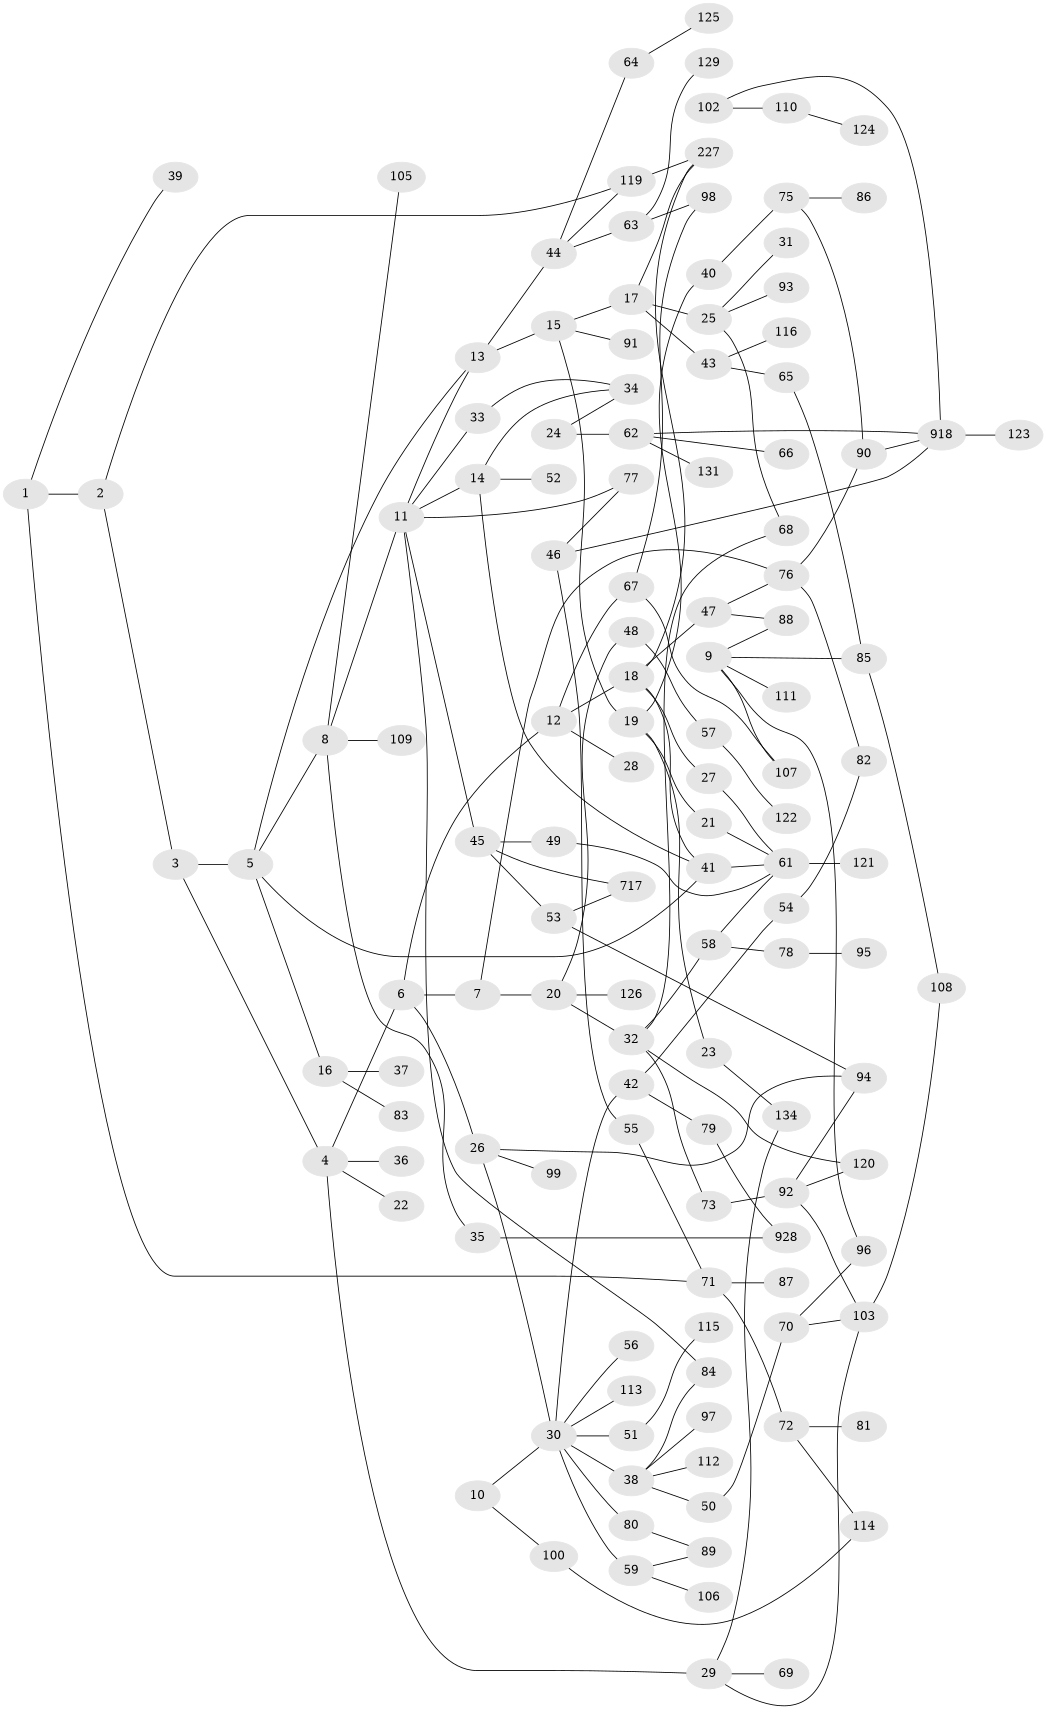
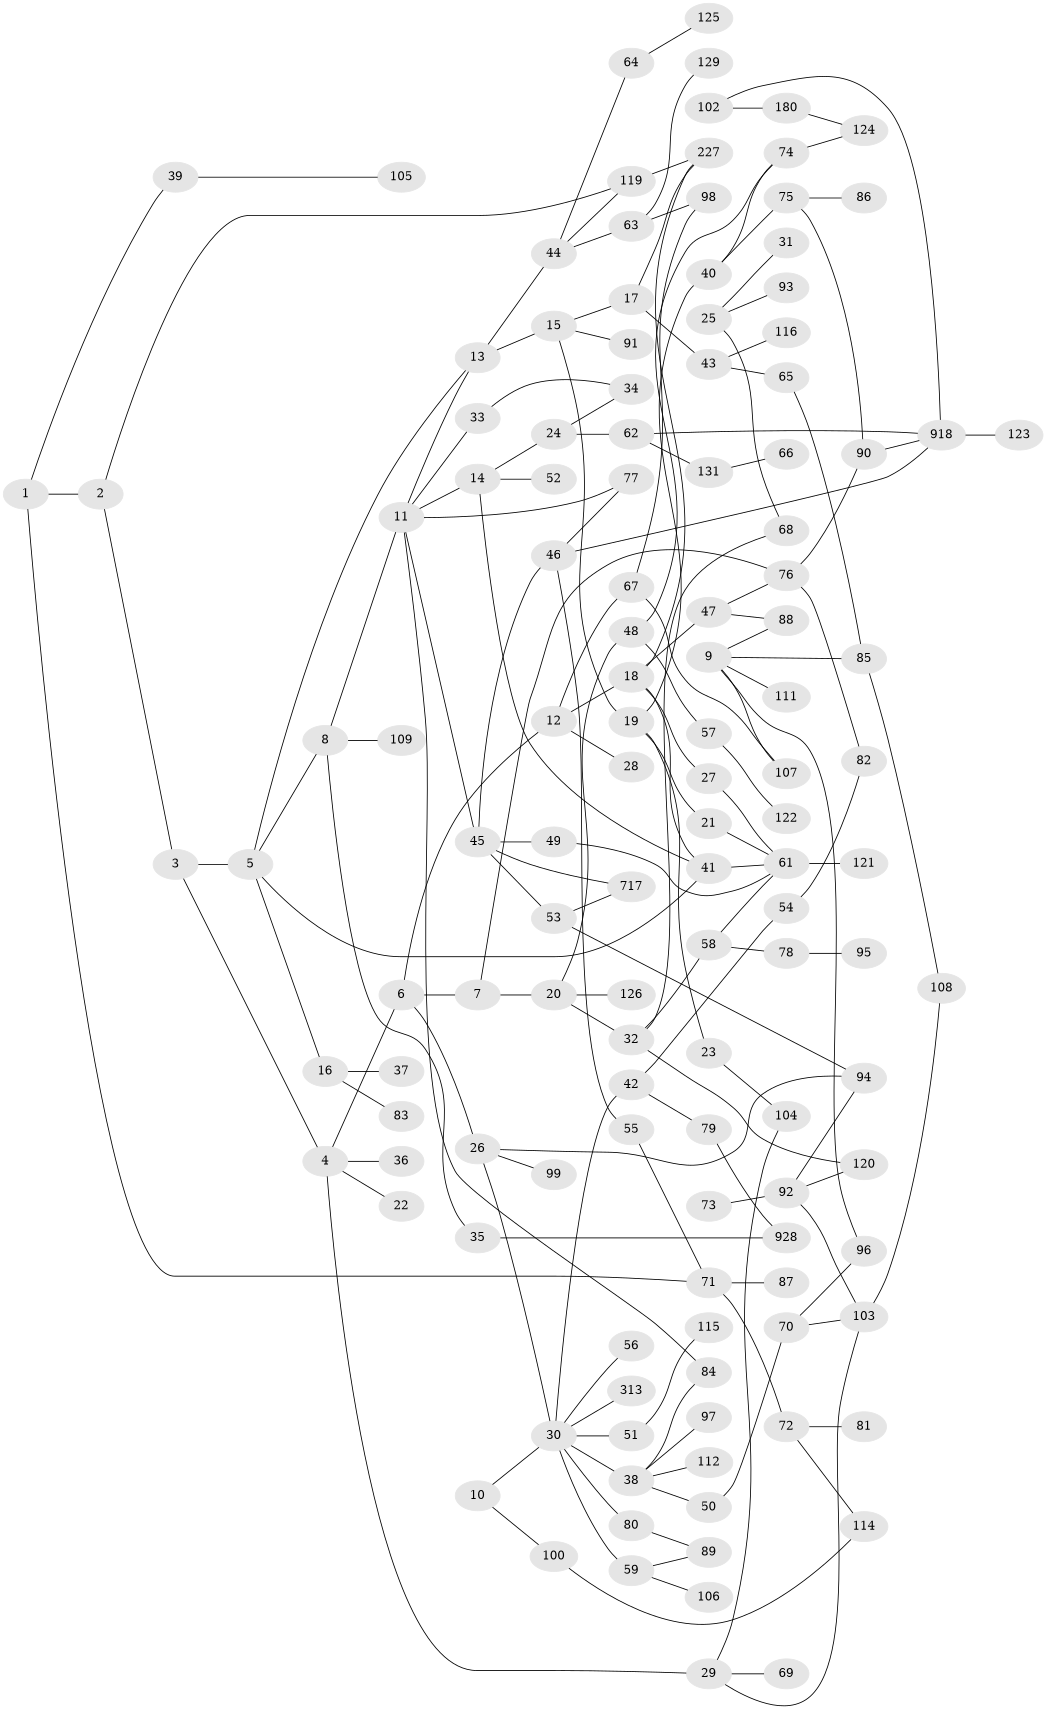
(787, 108) -> (787, 108)
none -> (787, 153)
(670, 309) -> none
(536, 409) -> (516, 457)
(709, 444) -> (748, 463)
(363, 459) -> (288, 177)
none -> (495, 693)
(787, 1116) -> (787, 1116)
(676, 1120) -> none
(631, 1391) -> (631, 1391)
